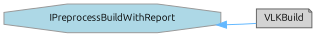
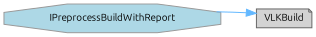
(241, 24) -> (231, 12)
